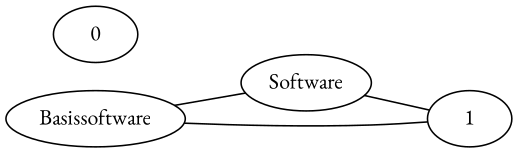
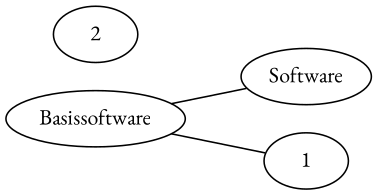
(96, 34) -> (96, 34)
(397, 103) -> none
